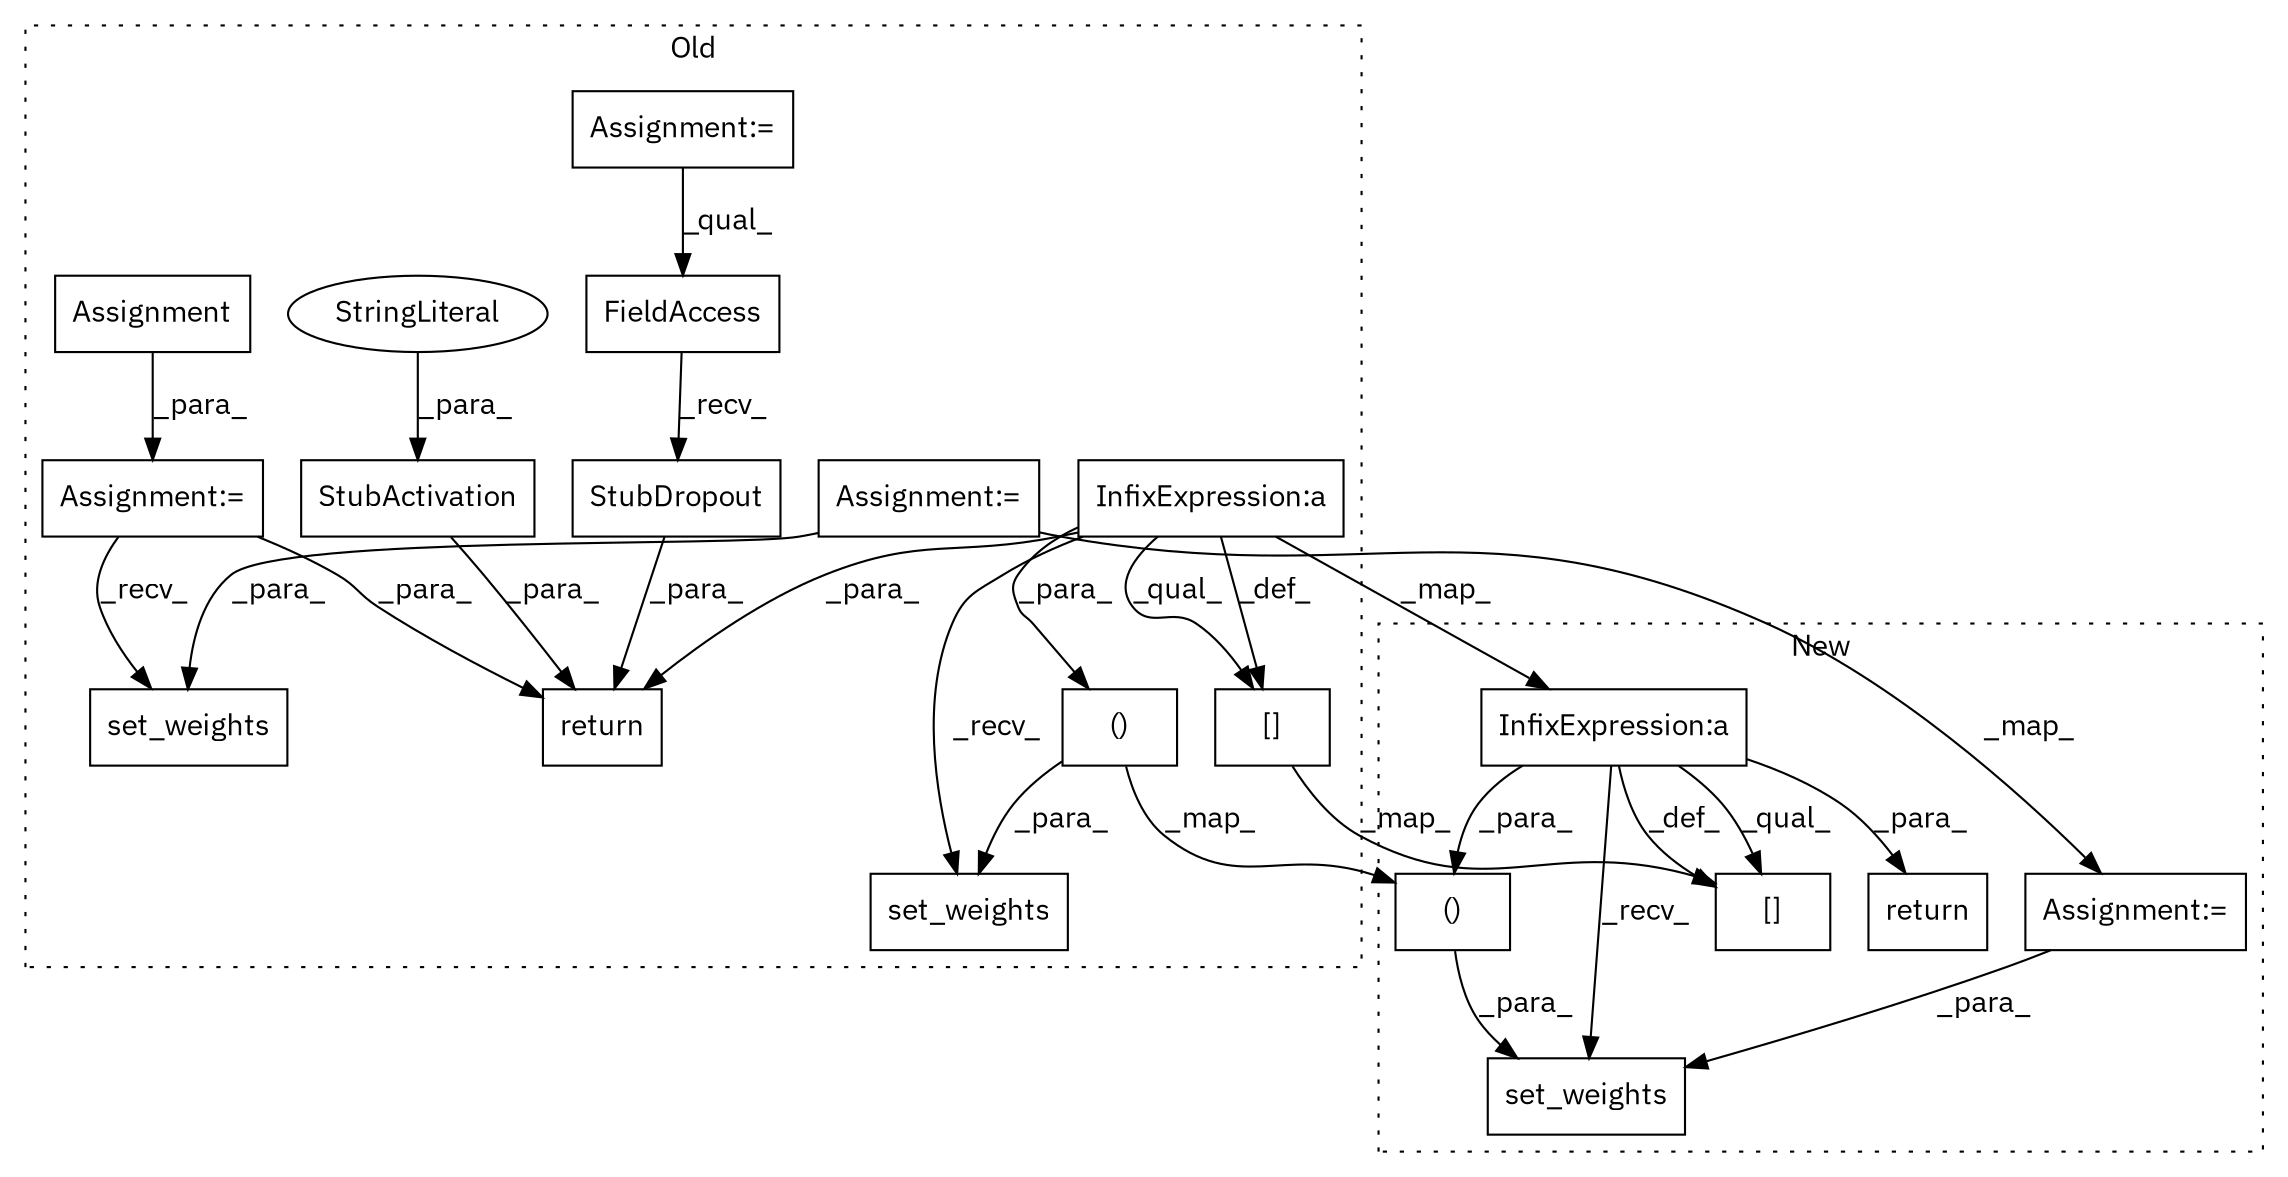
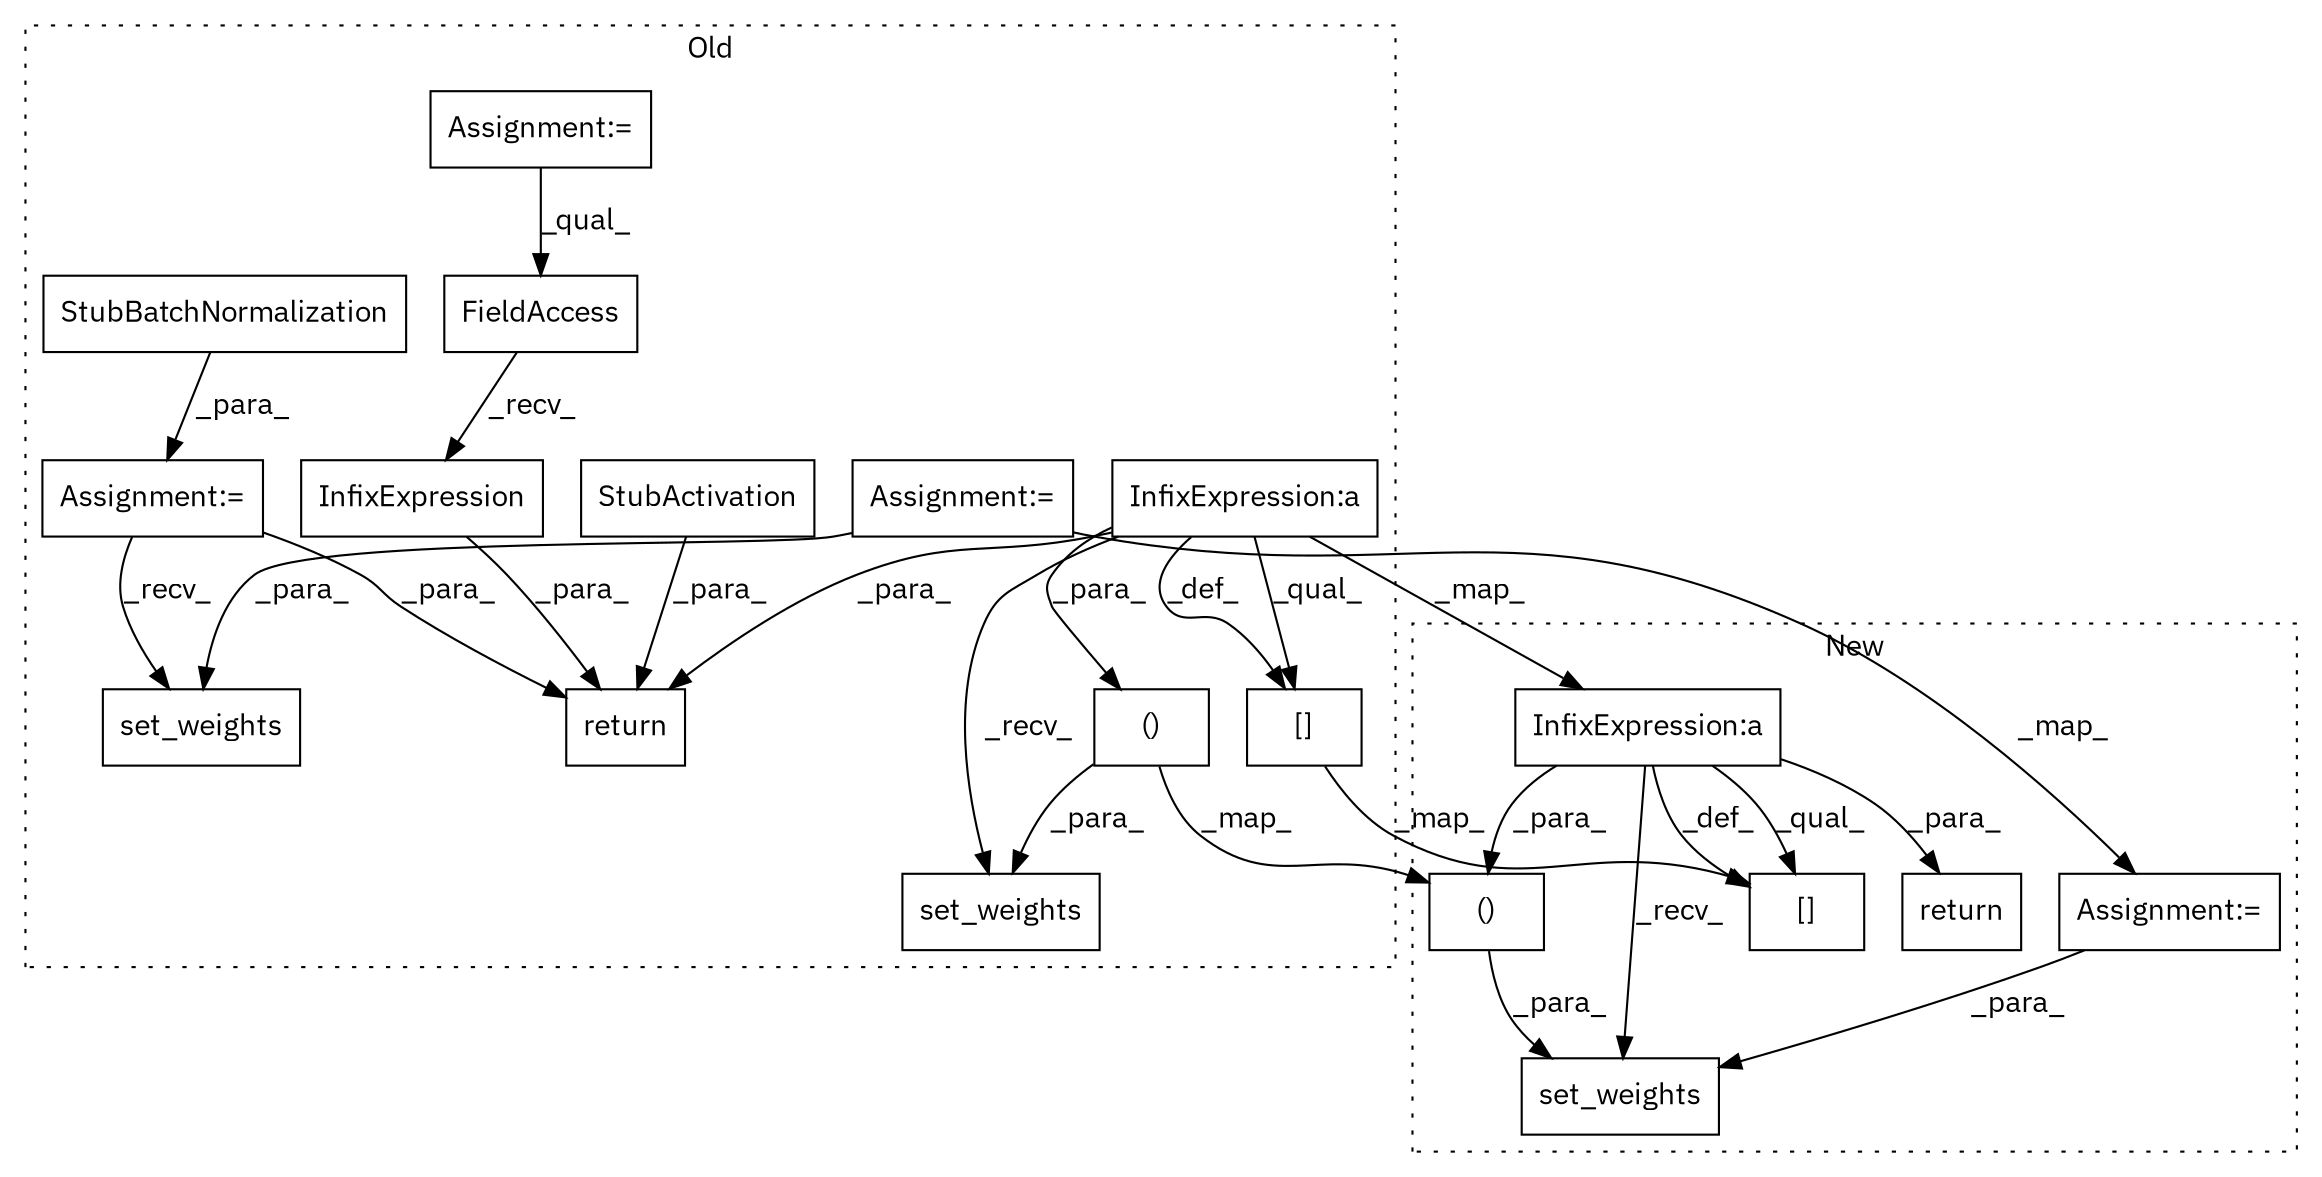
(153, 314) -> (225, 314)
(418, 314) -> none
(677, 498) -> (422, 498)
